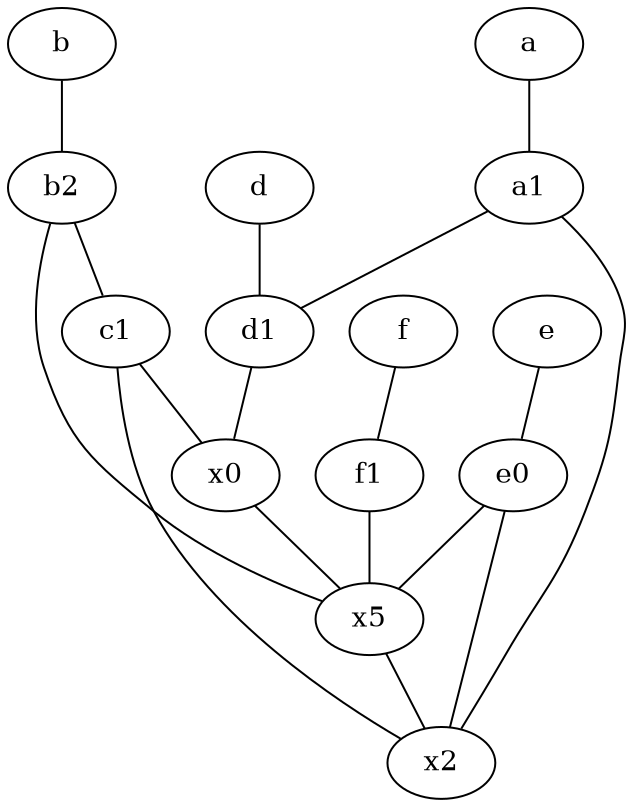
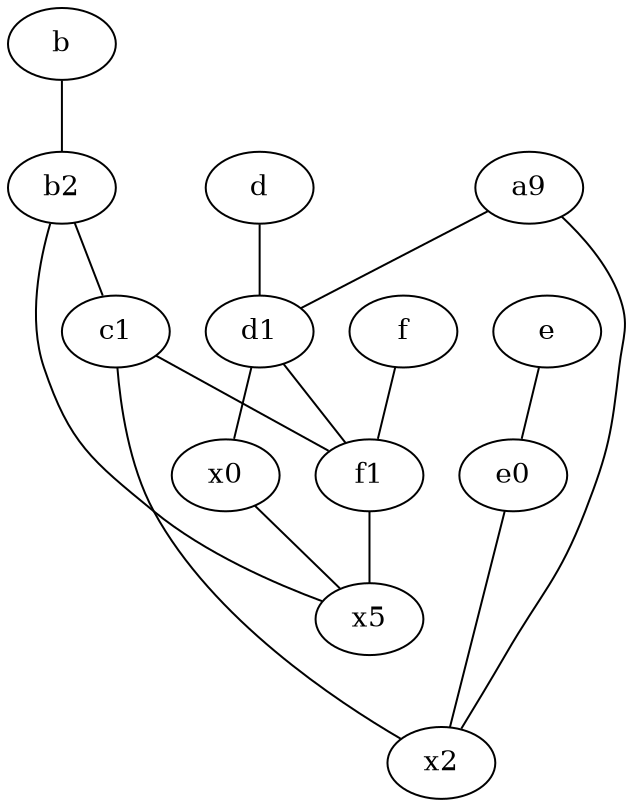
(529, 44) -> none
(529, 188) -> (529, 188)
(171, 403) -> (229, 396)
none -> (315, 403)
(442, 547) -> none
(405, 691) -> none
